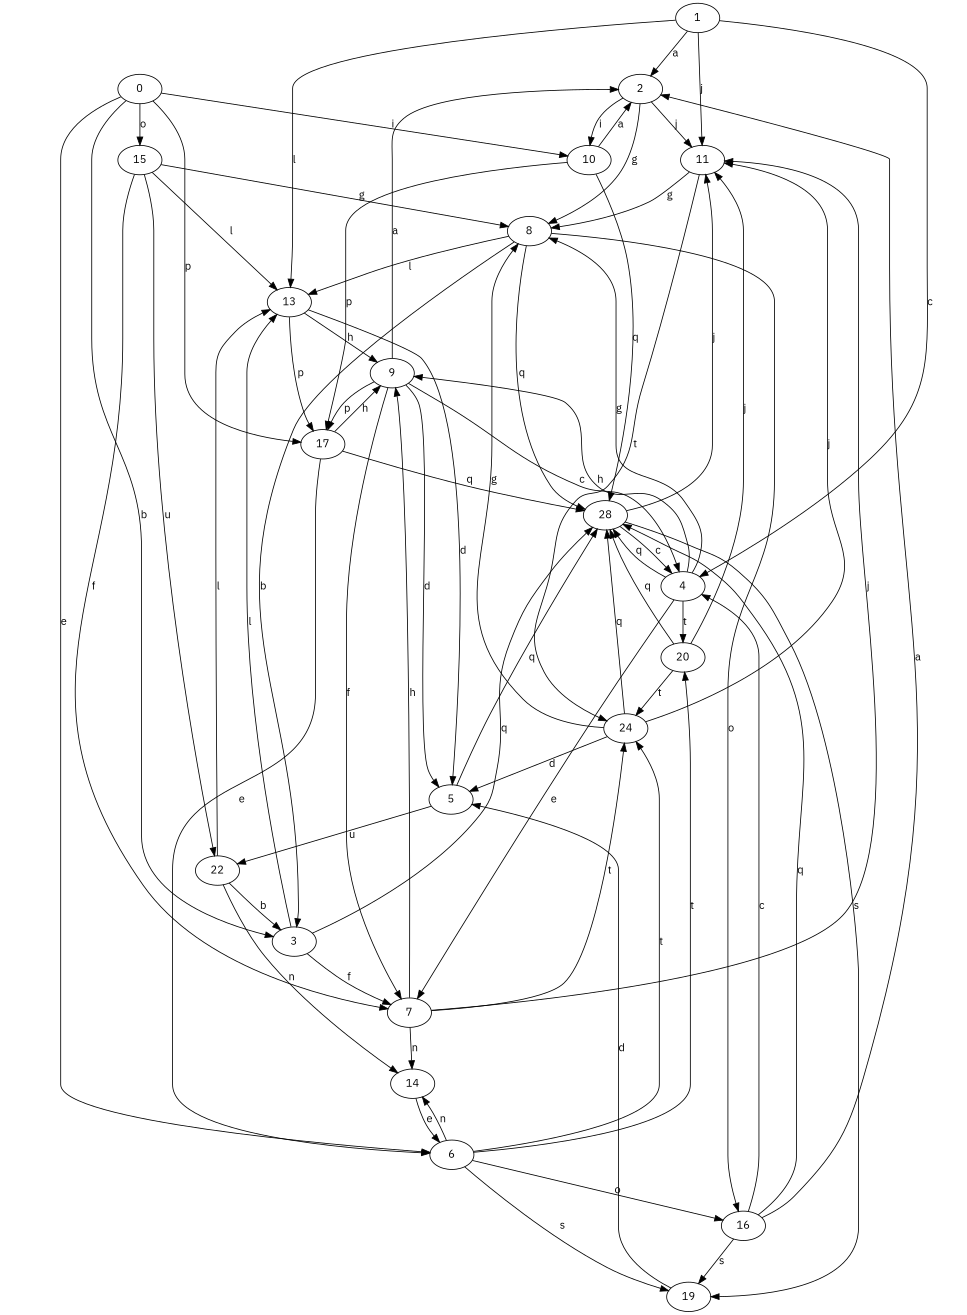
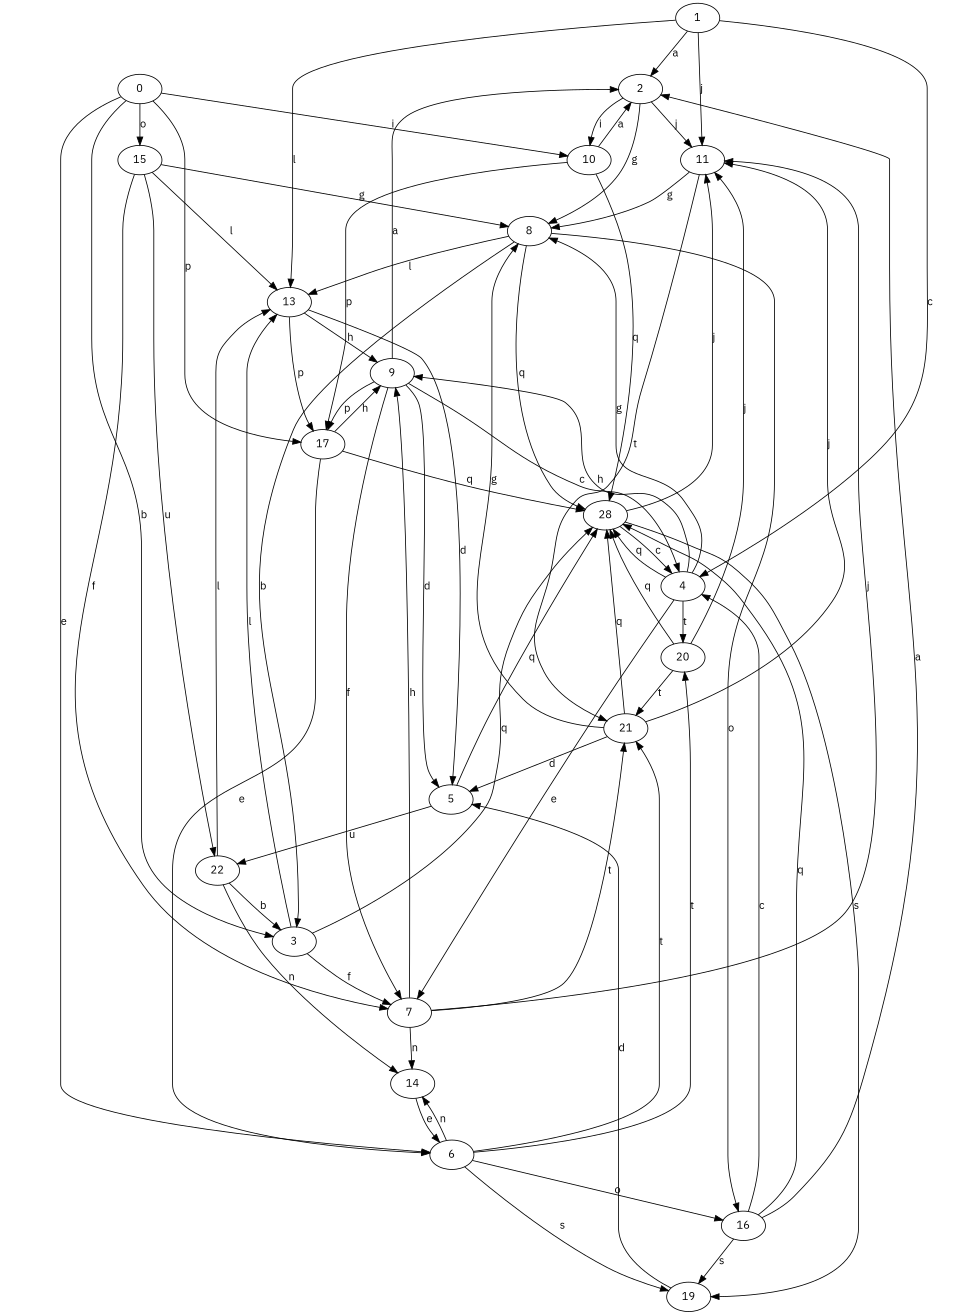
(626, 728) -> (626, 728)
